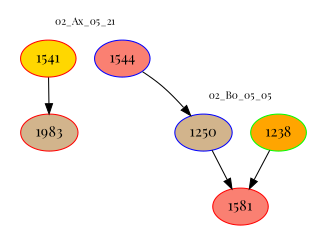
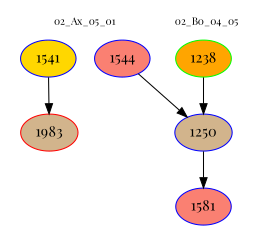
(85, 22) -> (85, 22)
(48, 59) -> (48, 59)
(240, 96) -> (207, 22)
(262, 165) -> (203, 91)
(240, 207) -> (203, 207)
